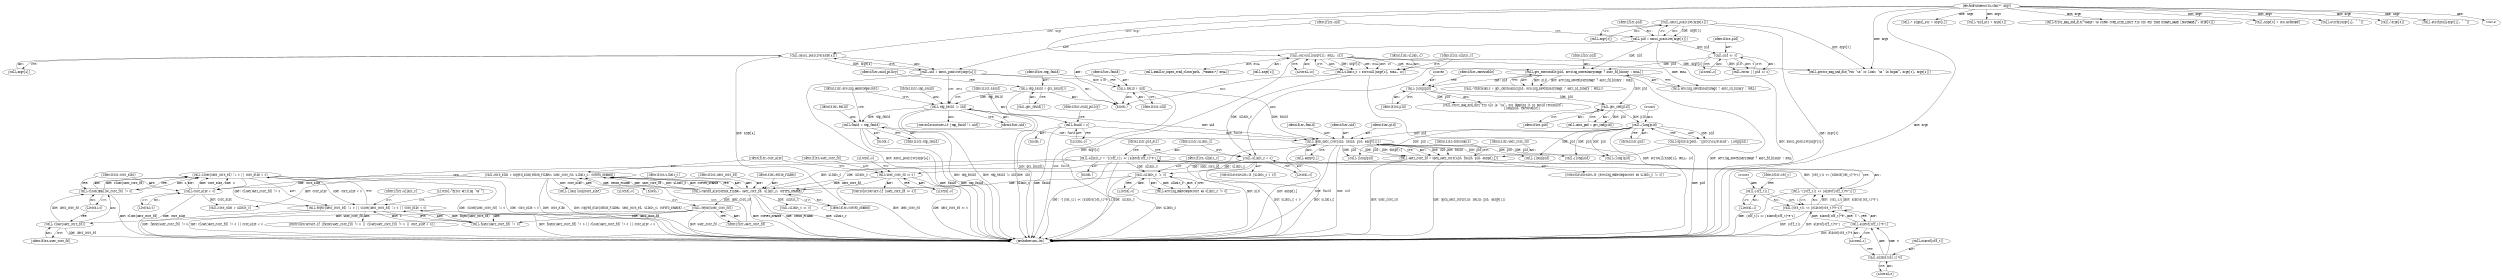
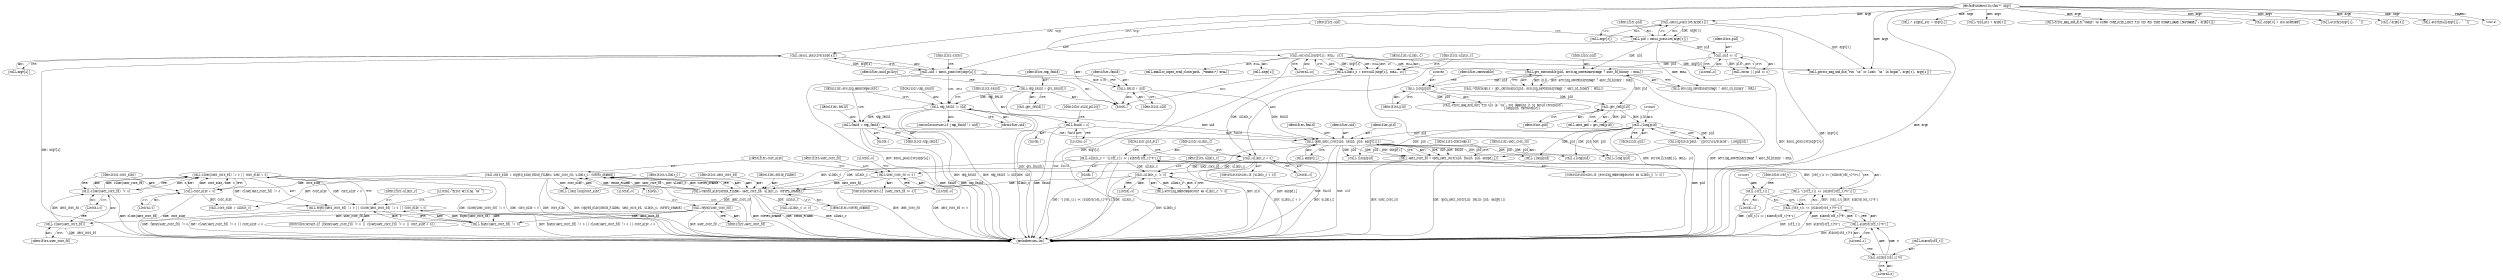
none -> (1836, 14)
(2461, 14) -> (2461, 14)
none -> (948, 56)
(1276, 62) -> (1272, 60)
(736, 151) -> (45, 208)
(622, 168) -> (233, 187)
(106, 192) -> (106, 192)
